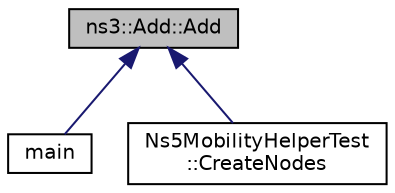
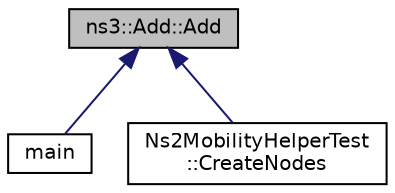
(257, 154) -> (257, 154)
